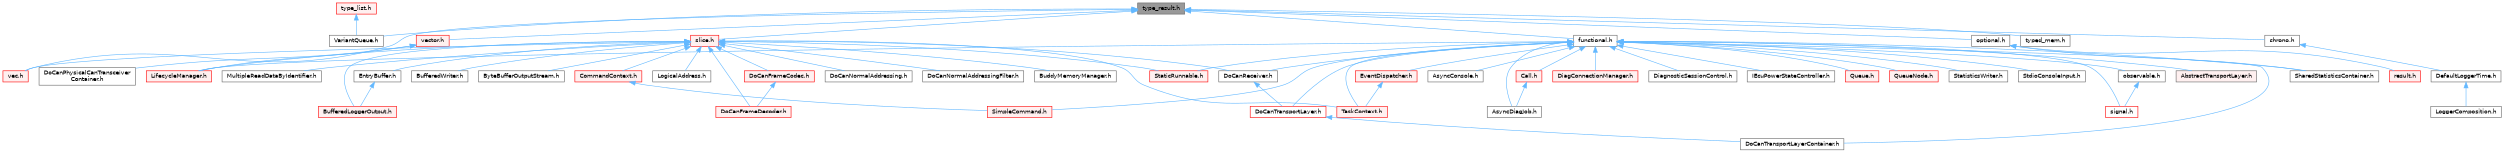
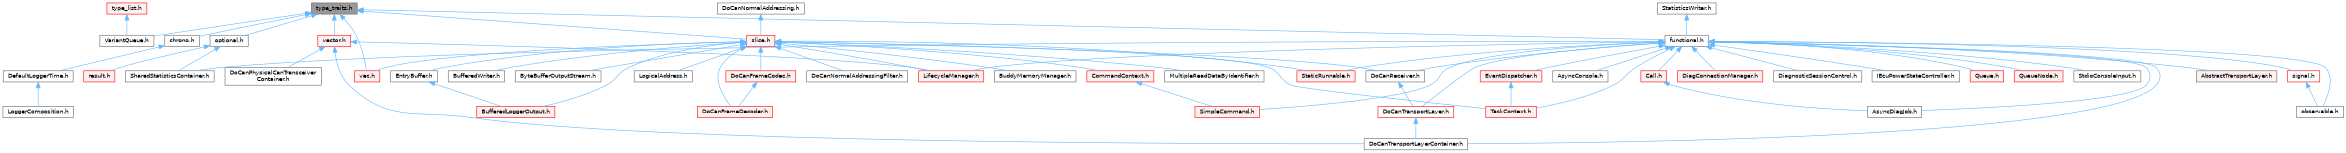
(1161, 9) -> (334, 9)
(2045, 41) -> none
(1817, 53) -> (1687, 28)
(785, 58) -> (761, 28)
(2130, 97) -> (2313, 97)
none -> (834, 138)
